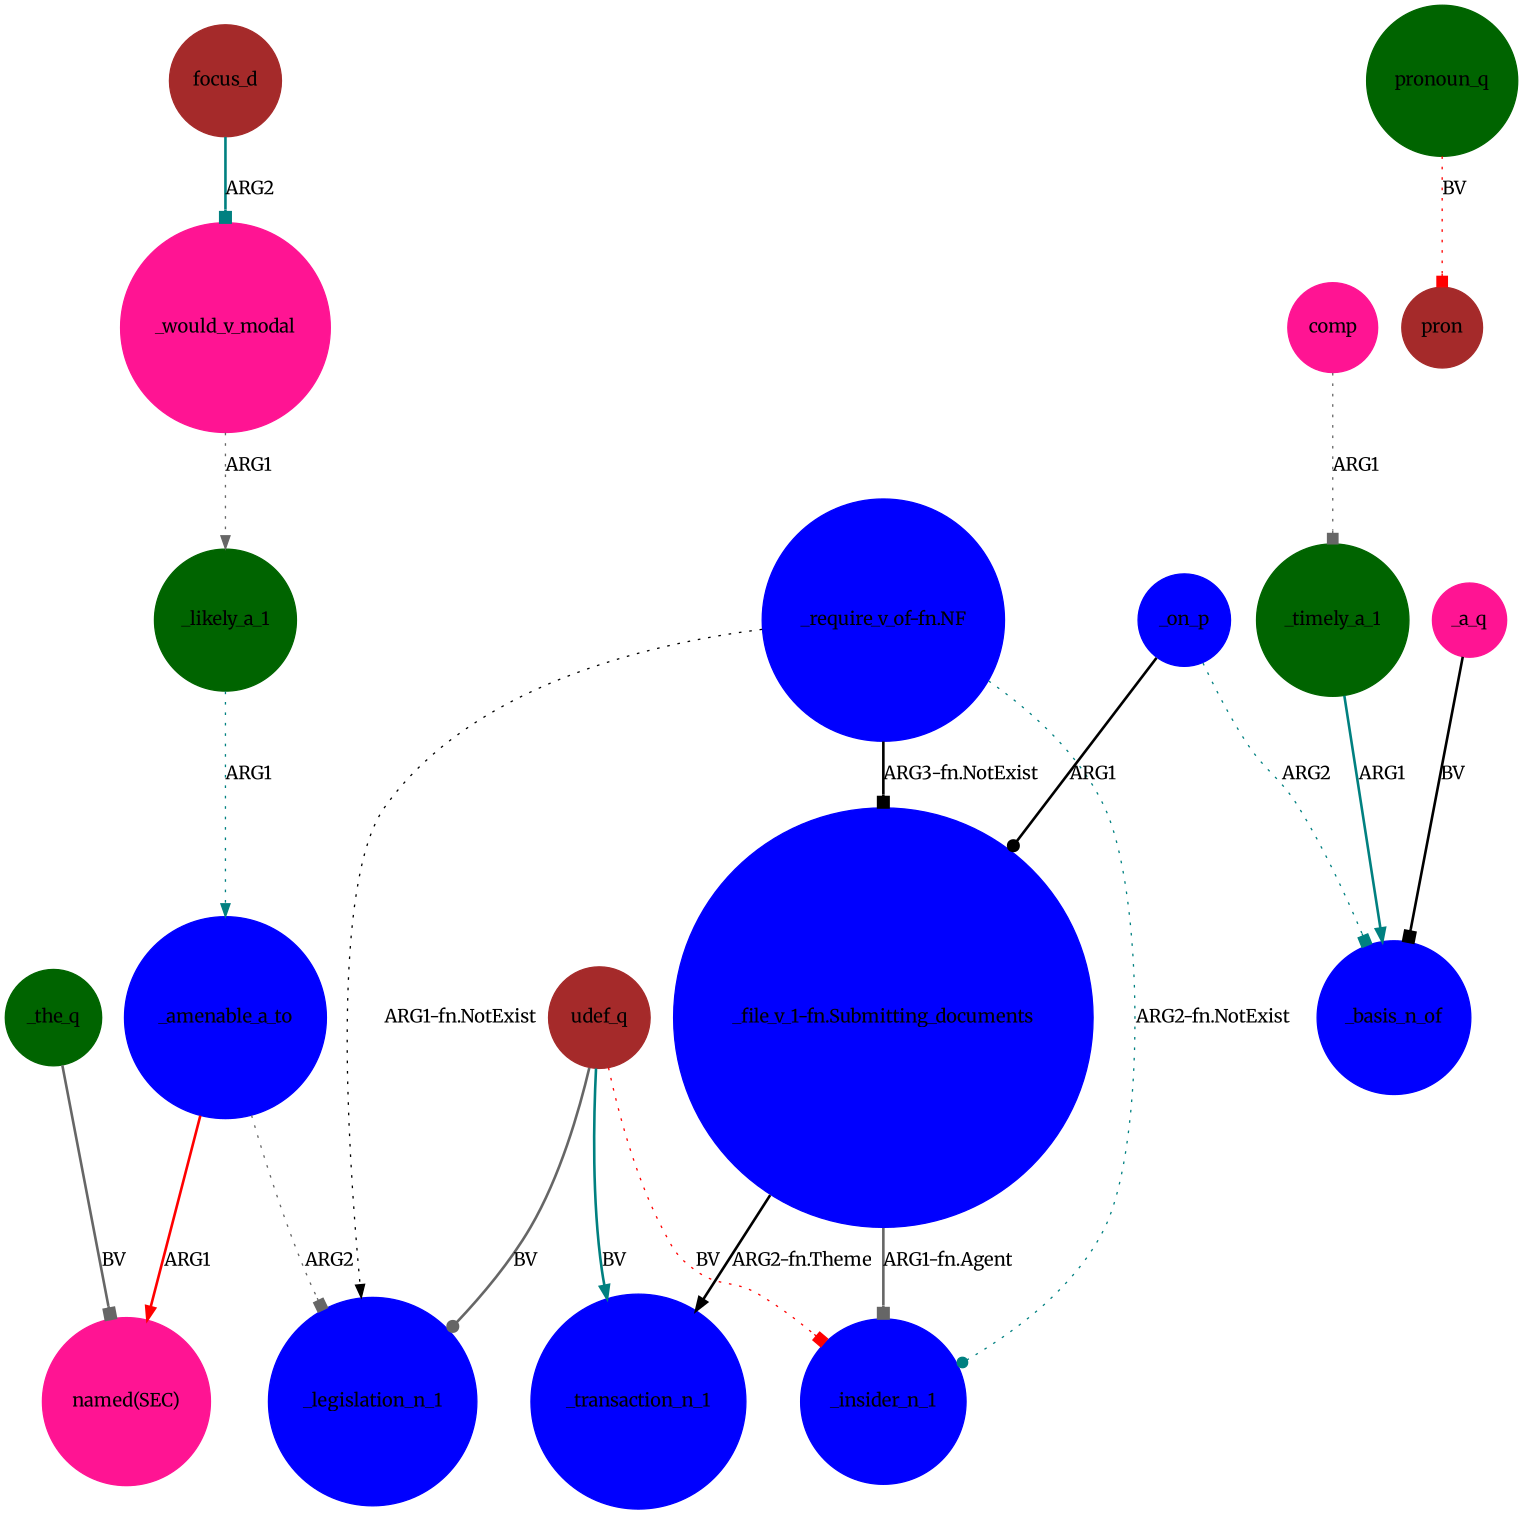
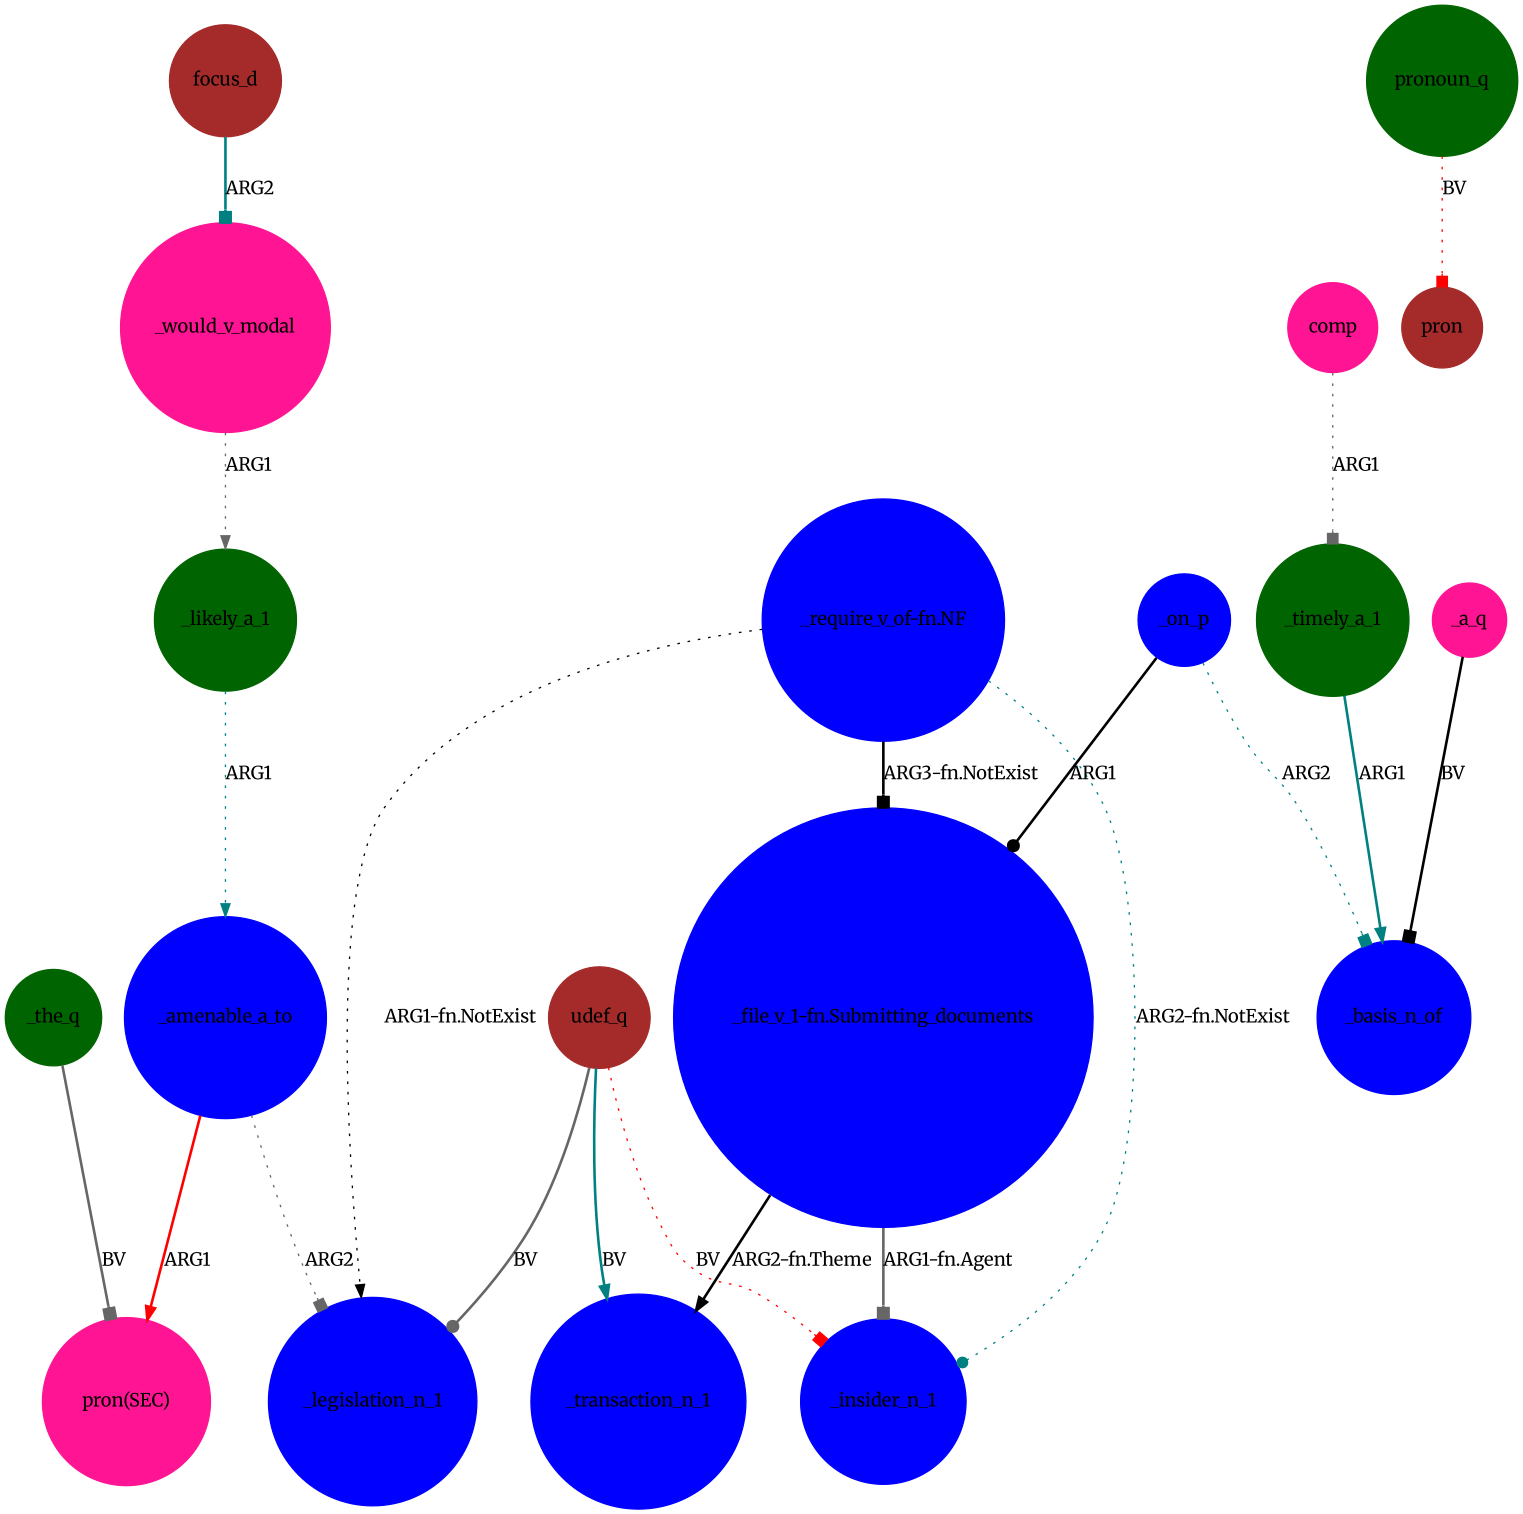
(126, 1402) -> (126, 1402)
